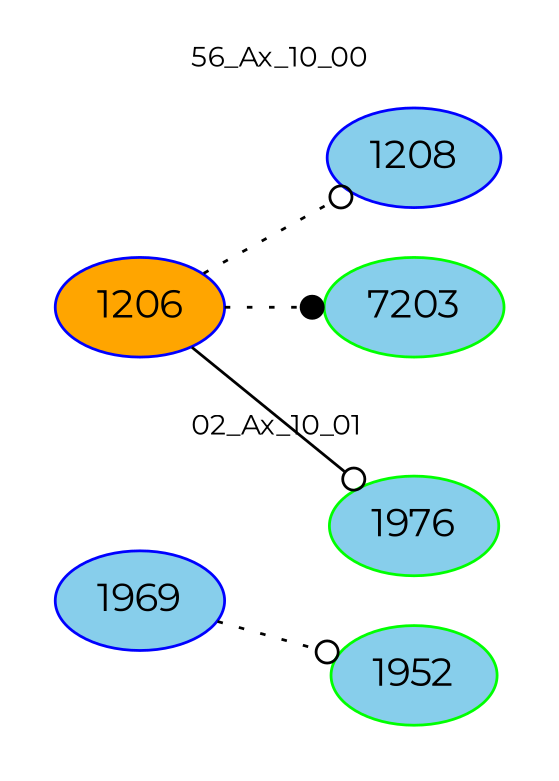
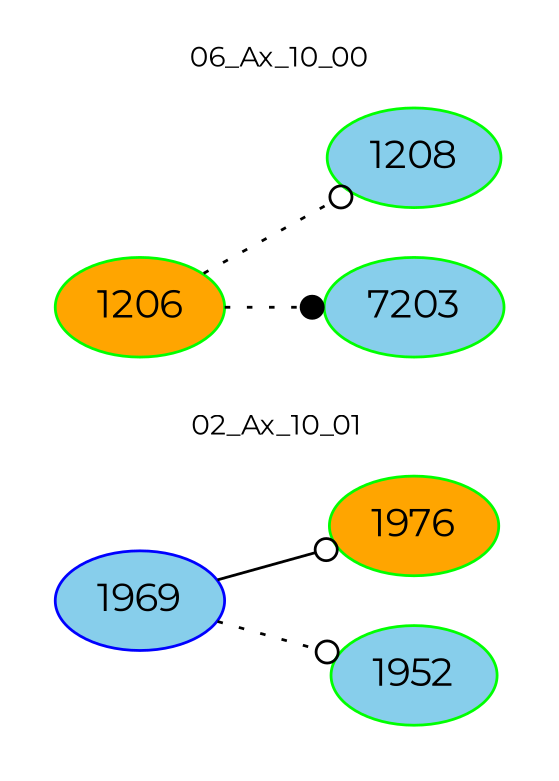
(280, 60) -> (280, 60)
(414, 158) -> (414, 158)
(140, 307) -> (140, 307)
(280, 419) -> (266, 566)
(414, 526) -> (414, 526)
